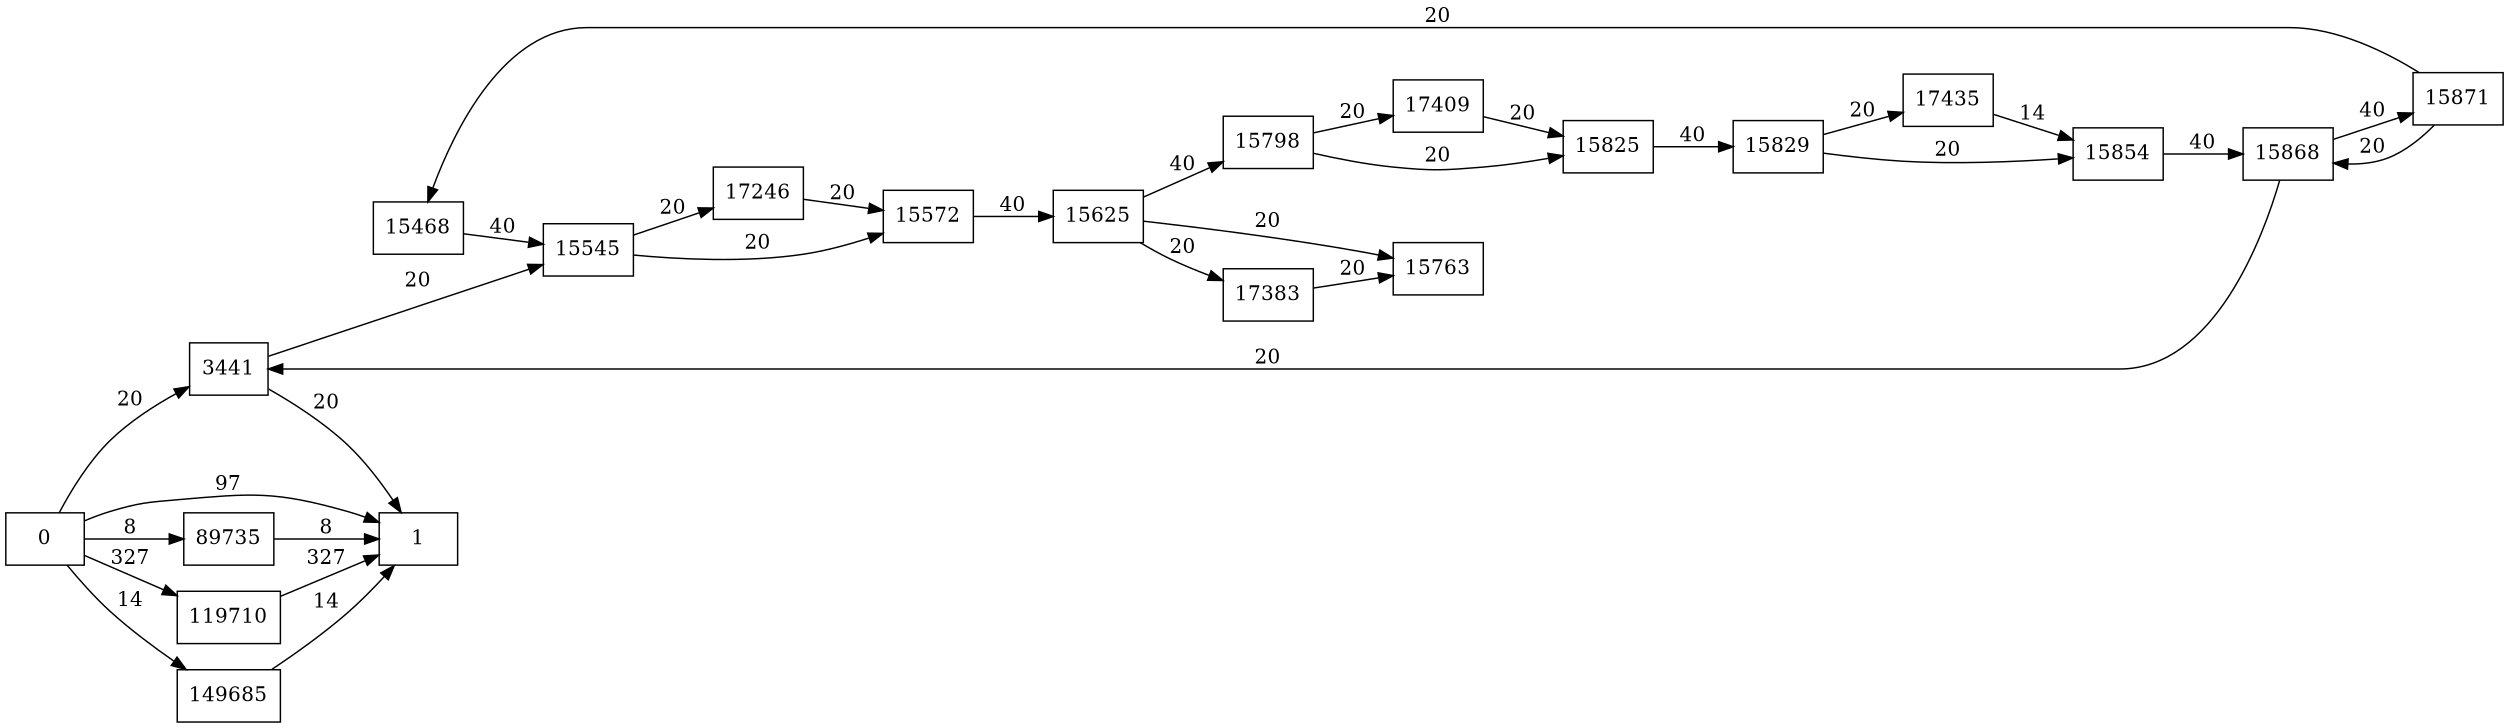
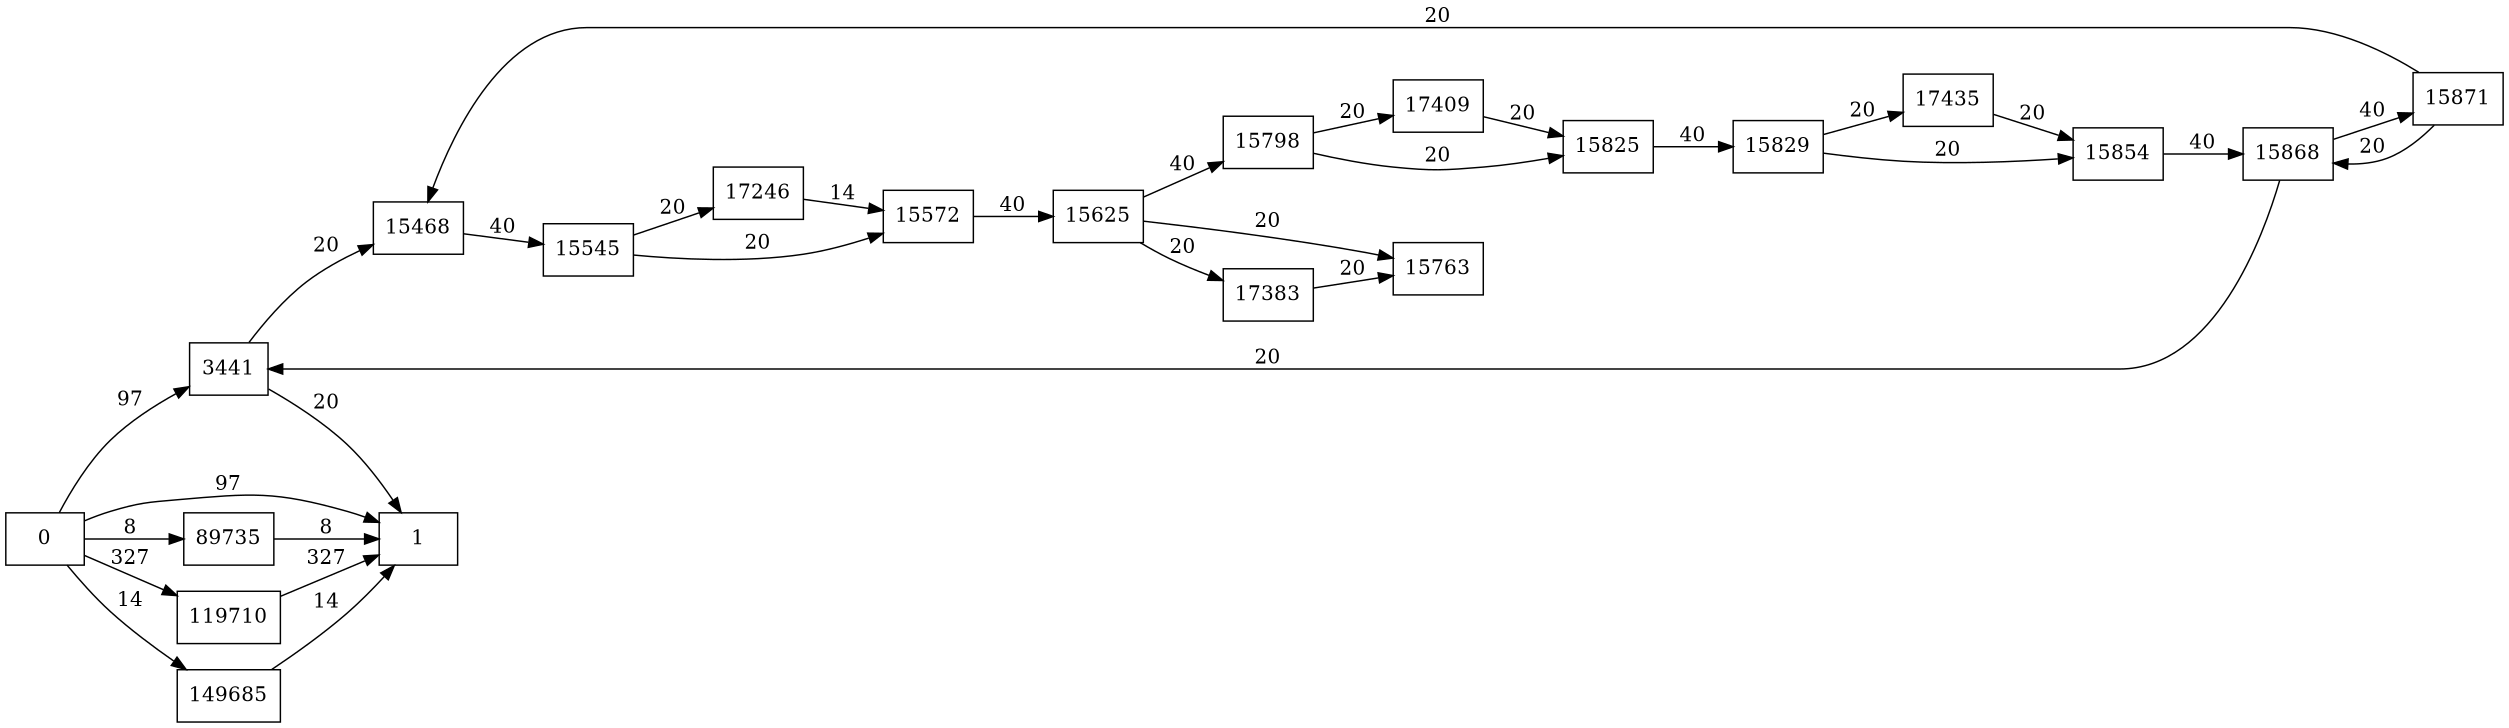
(2033, 114) -> (2033, 114)
(843, 194) -> (843, 194)
(399, 313) -> (298, 289)
(131, 400) -> (131, 400)
